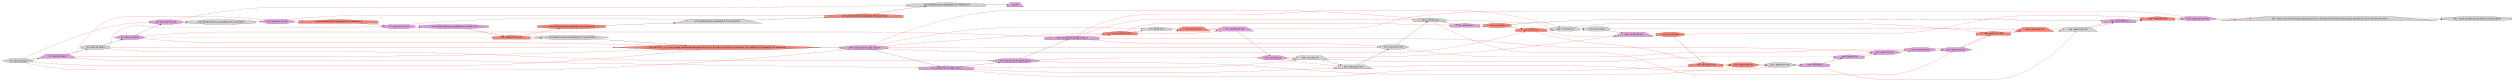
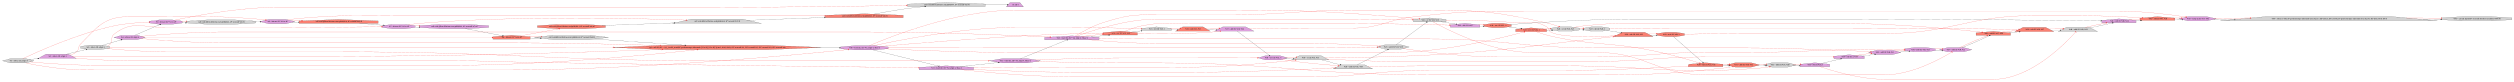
(1633, 34) -> (1633, 34)
